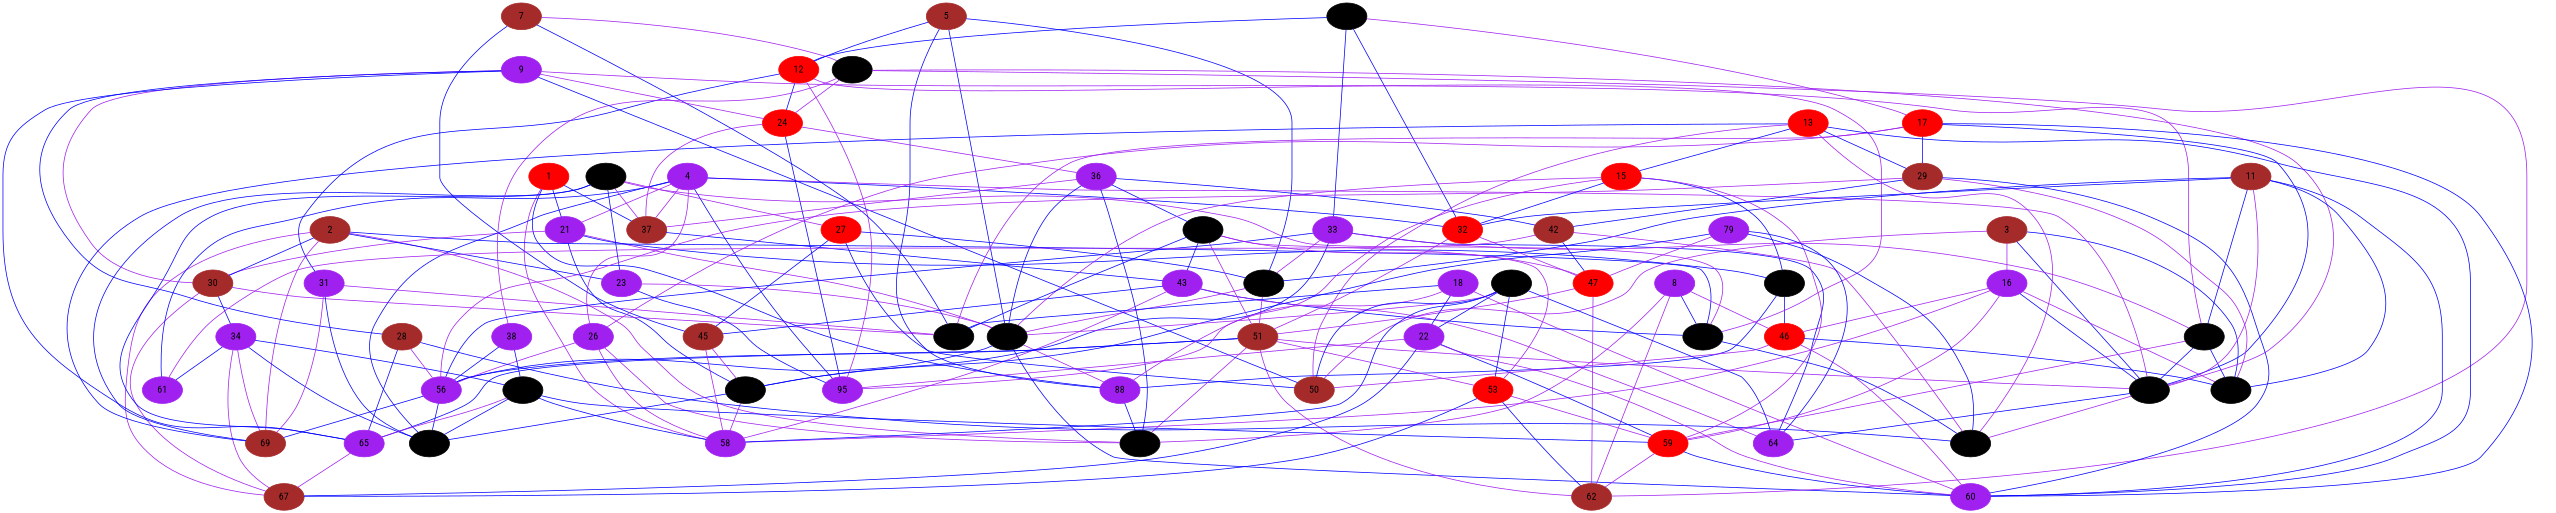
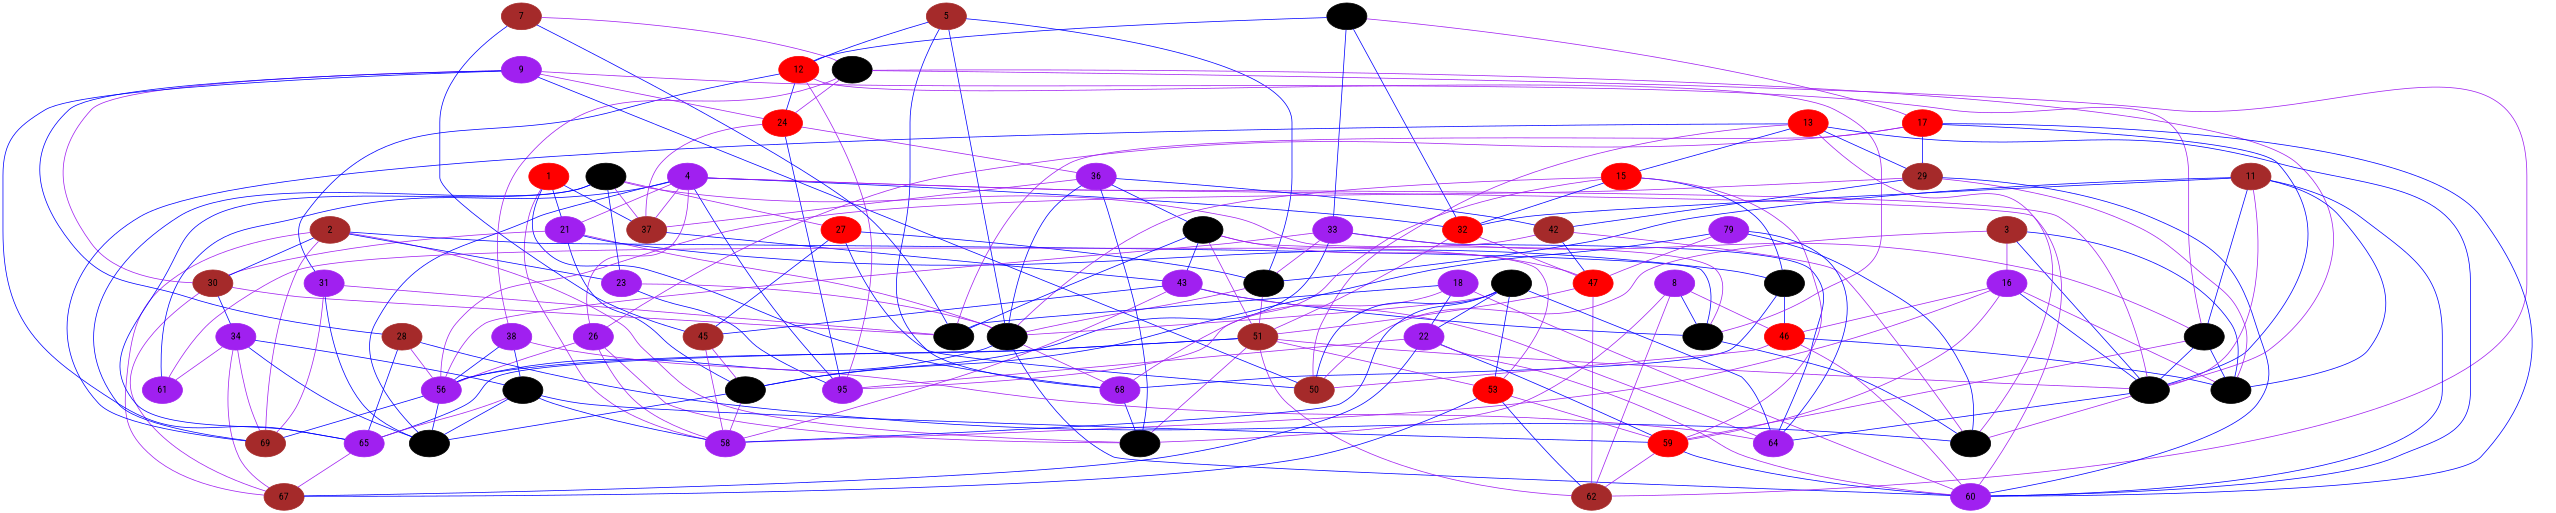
none -> (1518, 196)
(887, 274) -> (887, 274)
(199, 363) -> (199, 363)
(1120, 390) -> (1120, 390)
none -> (1141, 407)
